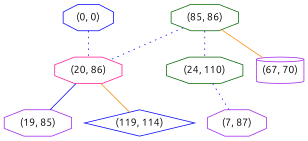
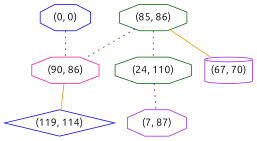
(88, 70) -> (65, 70)
(38, 123) -> none
